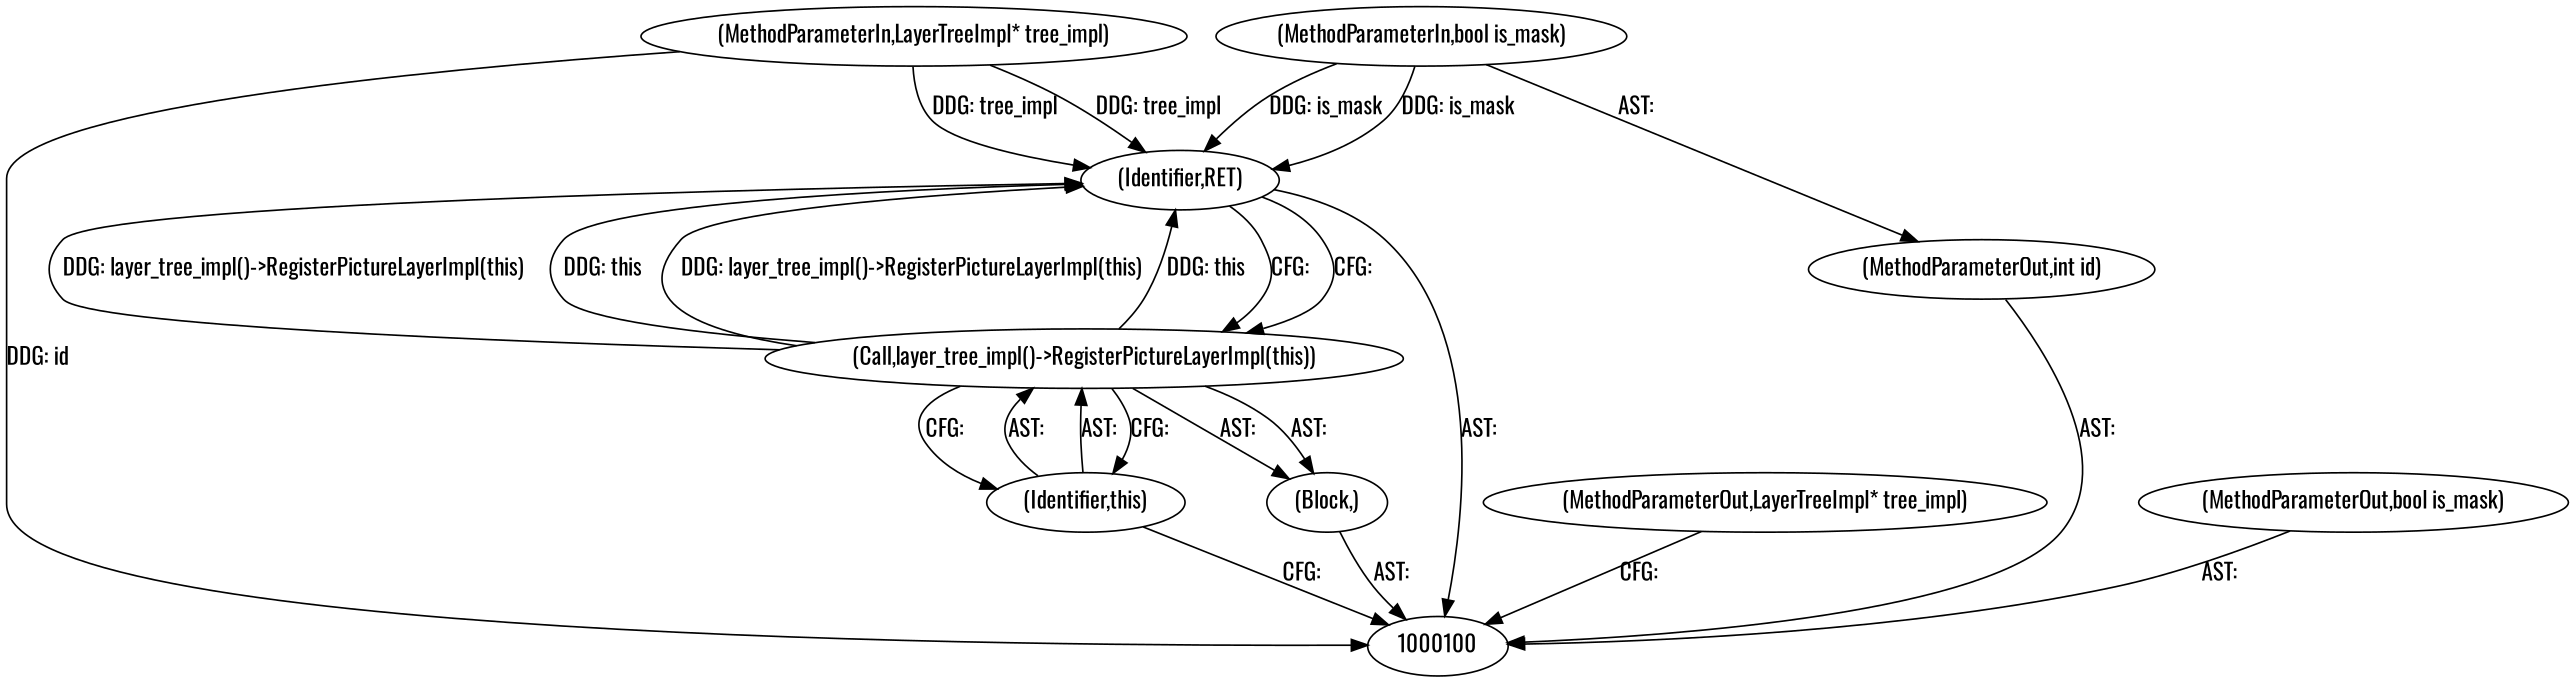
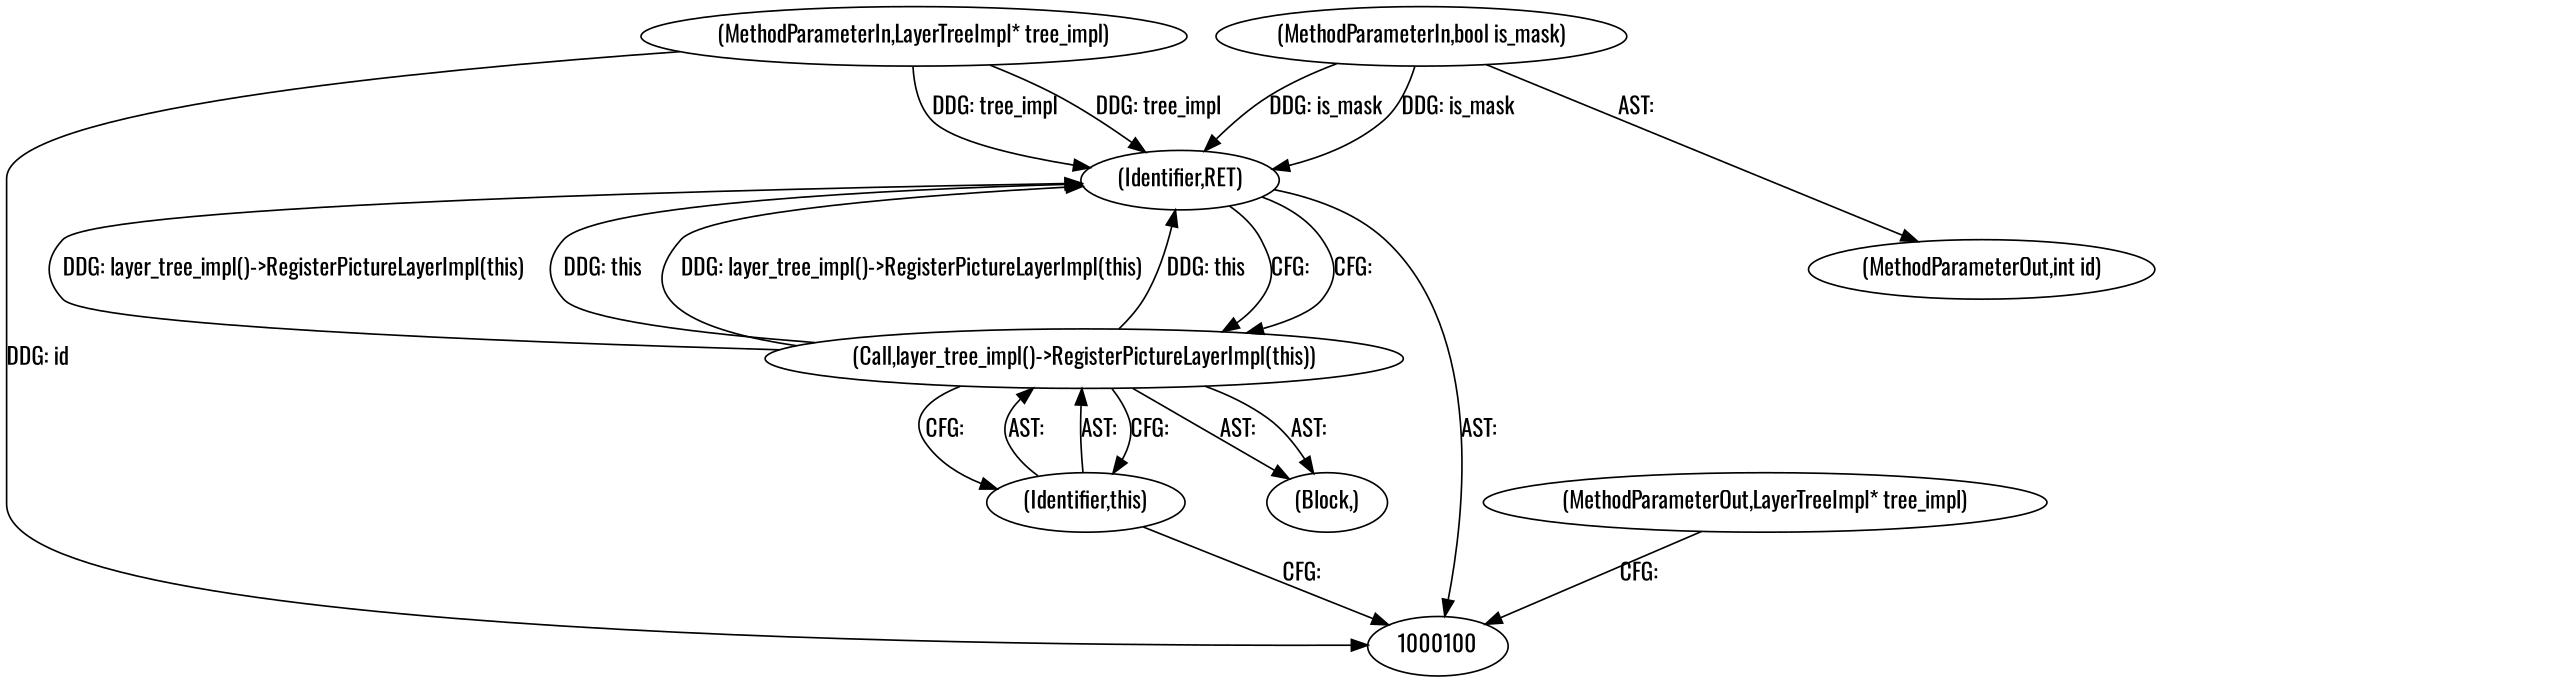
(2354, 502) -> none
(1363, 572) -> none
(1927, 594) -> none
